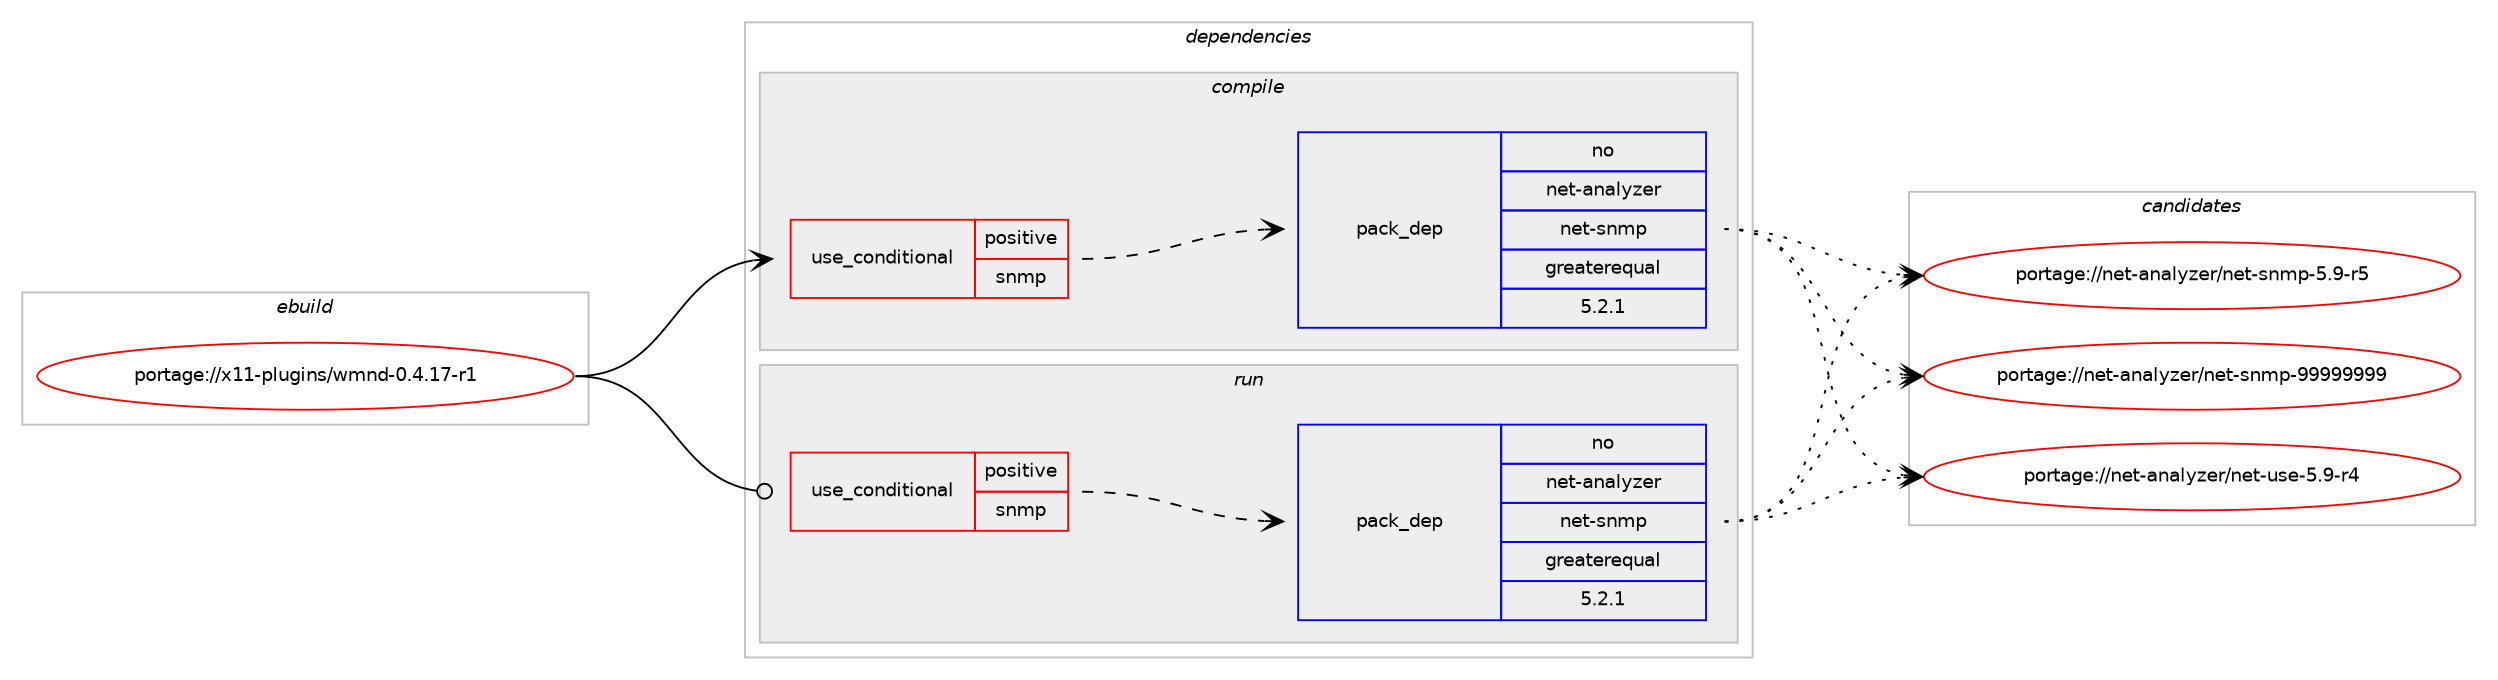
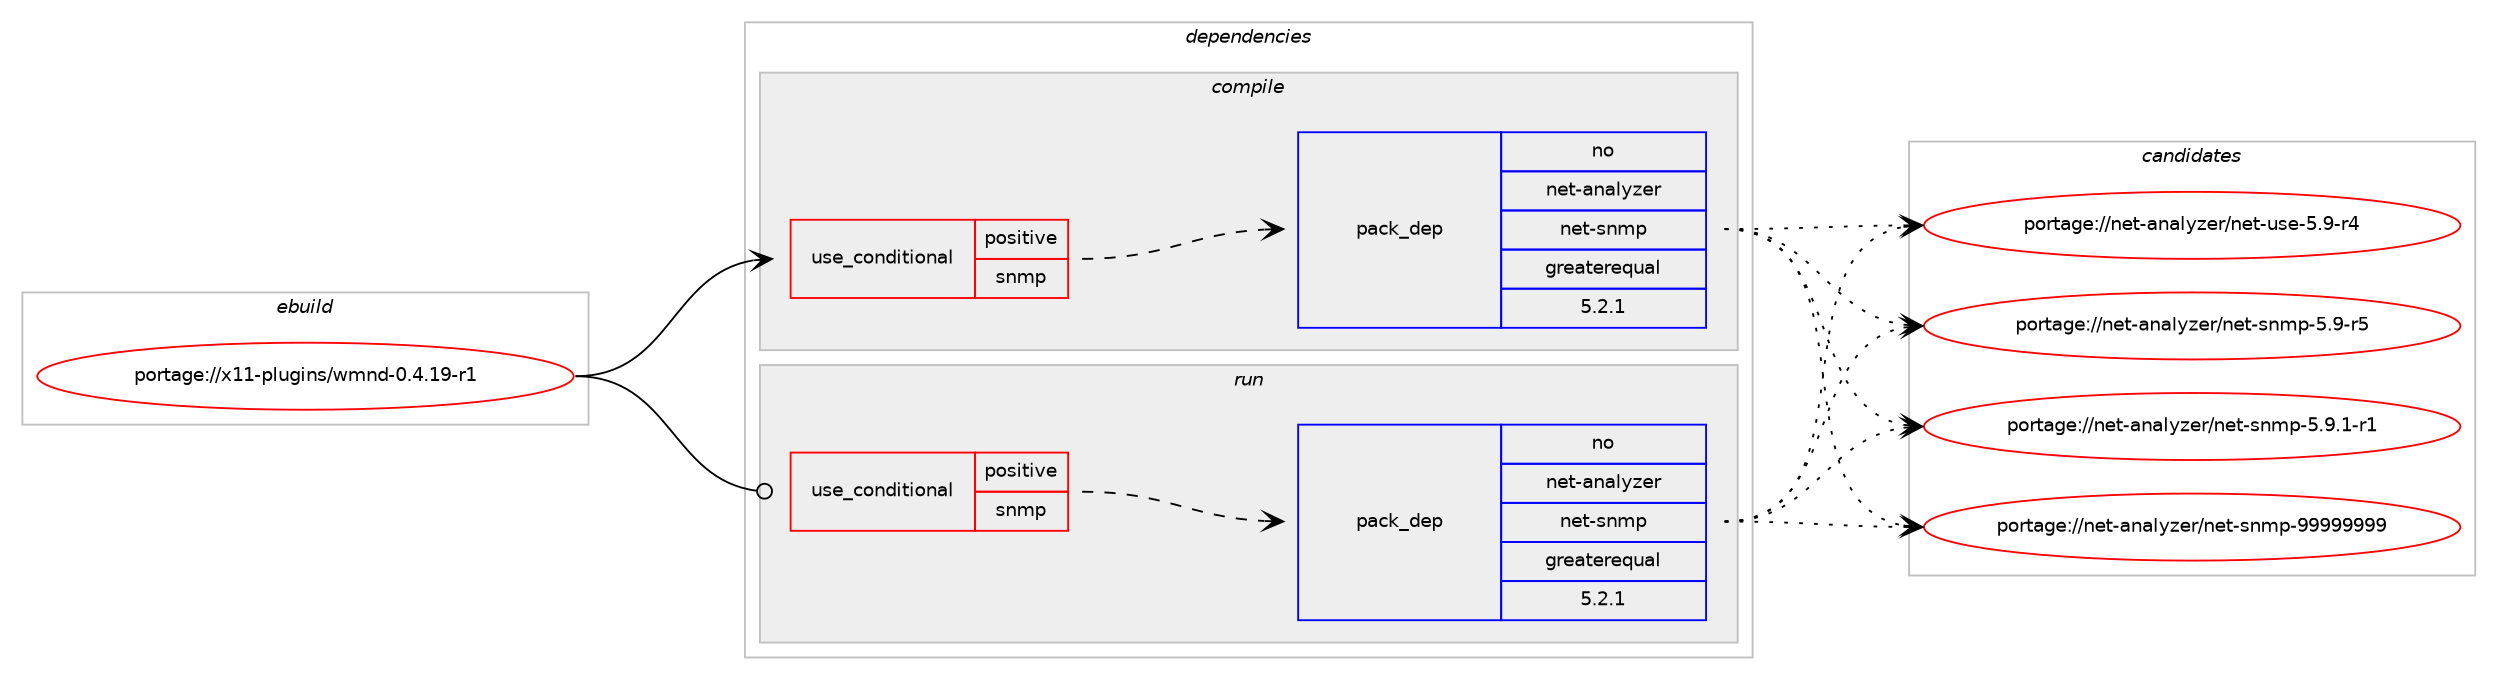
(305, 376) -> (305, 376)
none -> (2192, 427)
